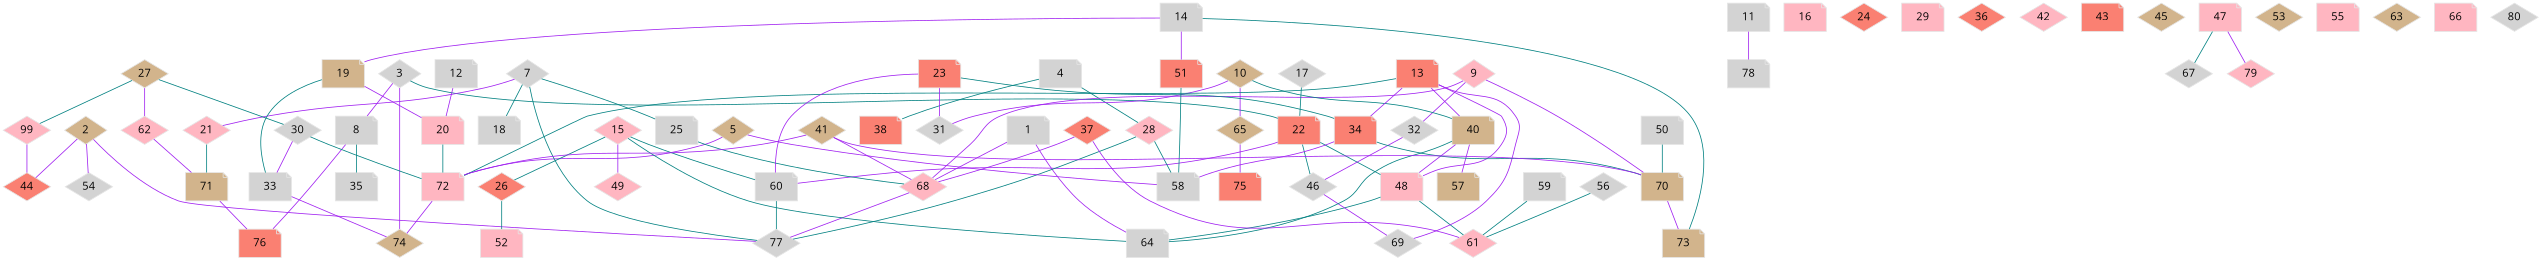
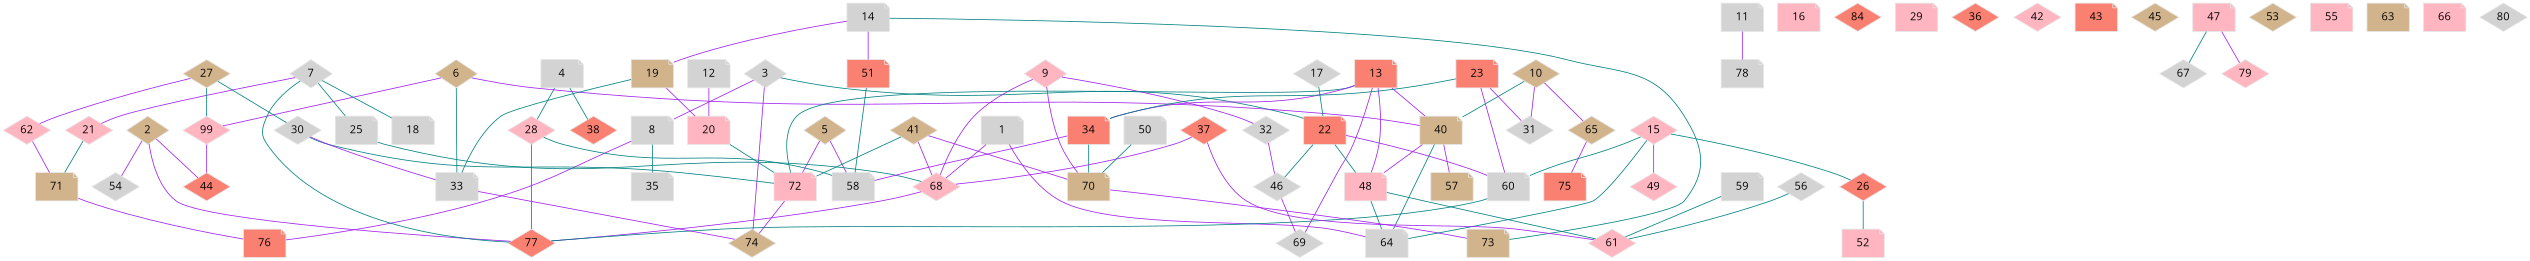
(1864, 17) -> (1858, 17)
(2397, 17) -> (2388, 17)
none -> (456, 74)
(881, 130) -> (594, 130)
(609, 153) -> (863, 155)
(776, 243) -> (532, 243)
